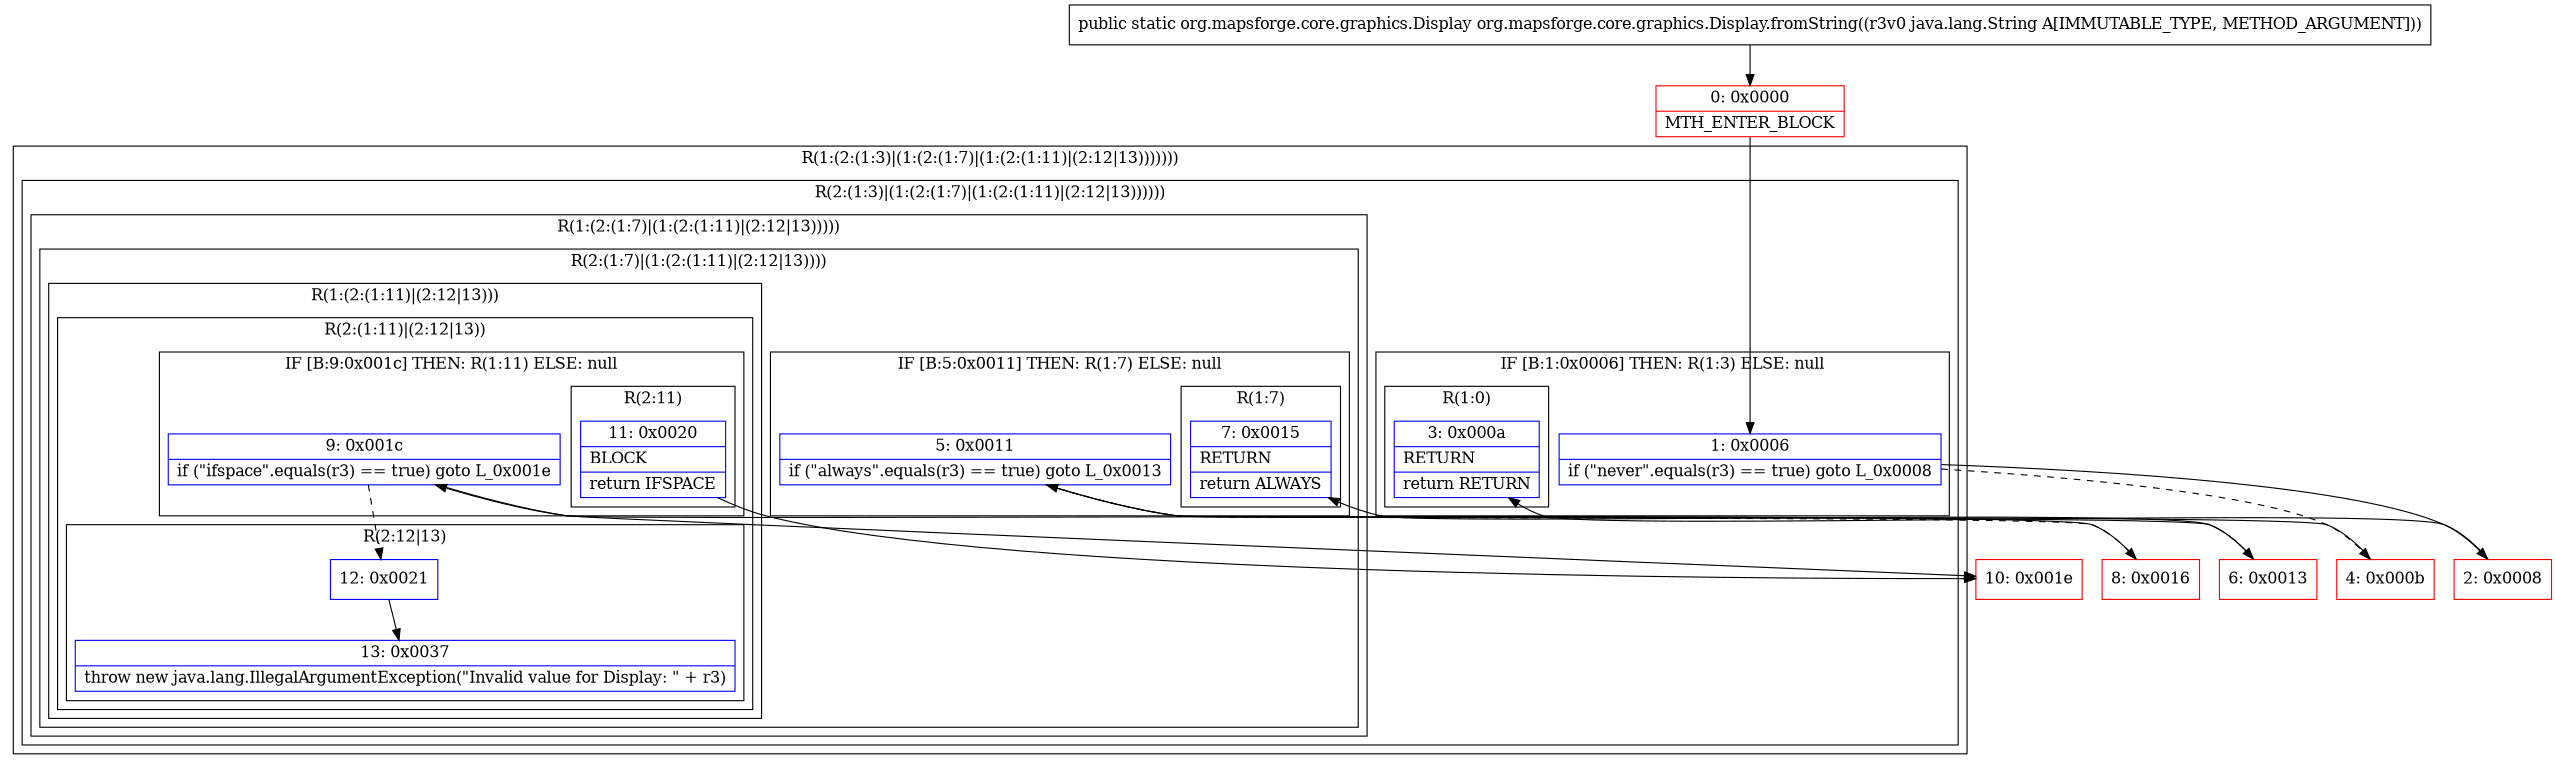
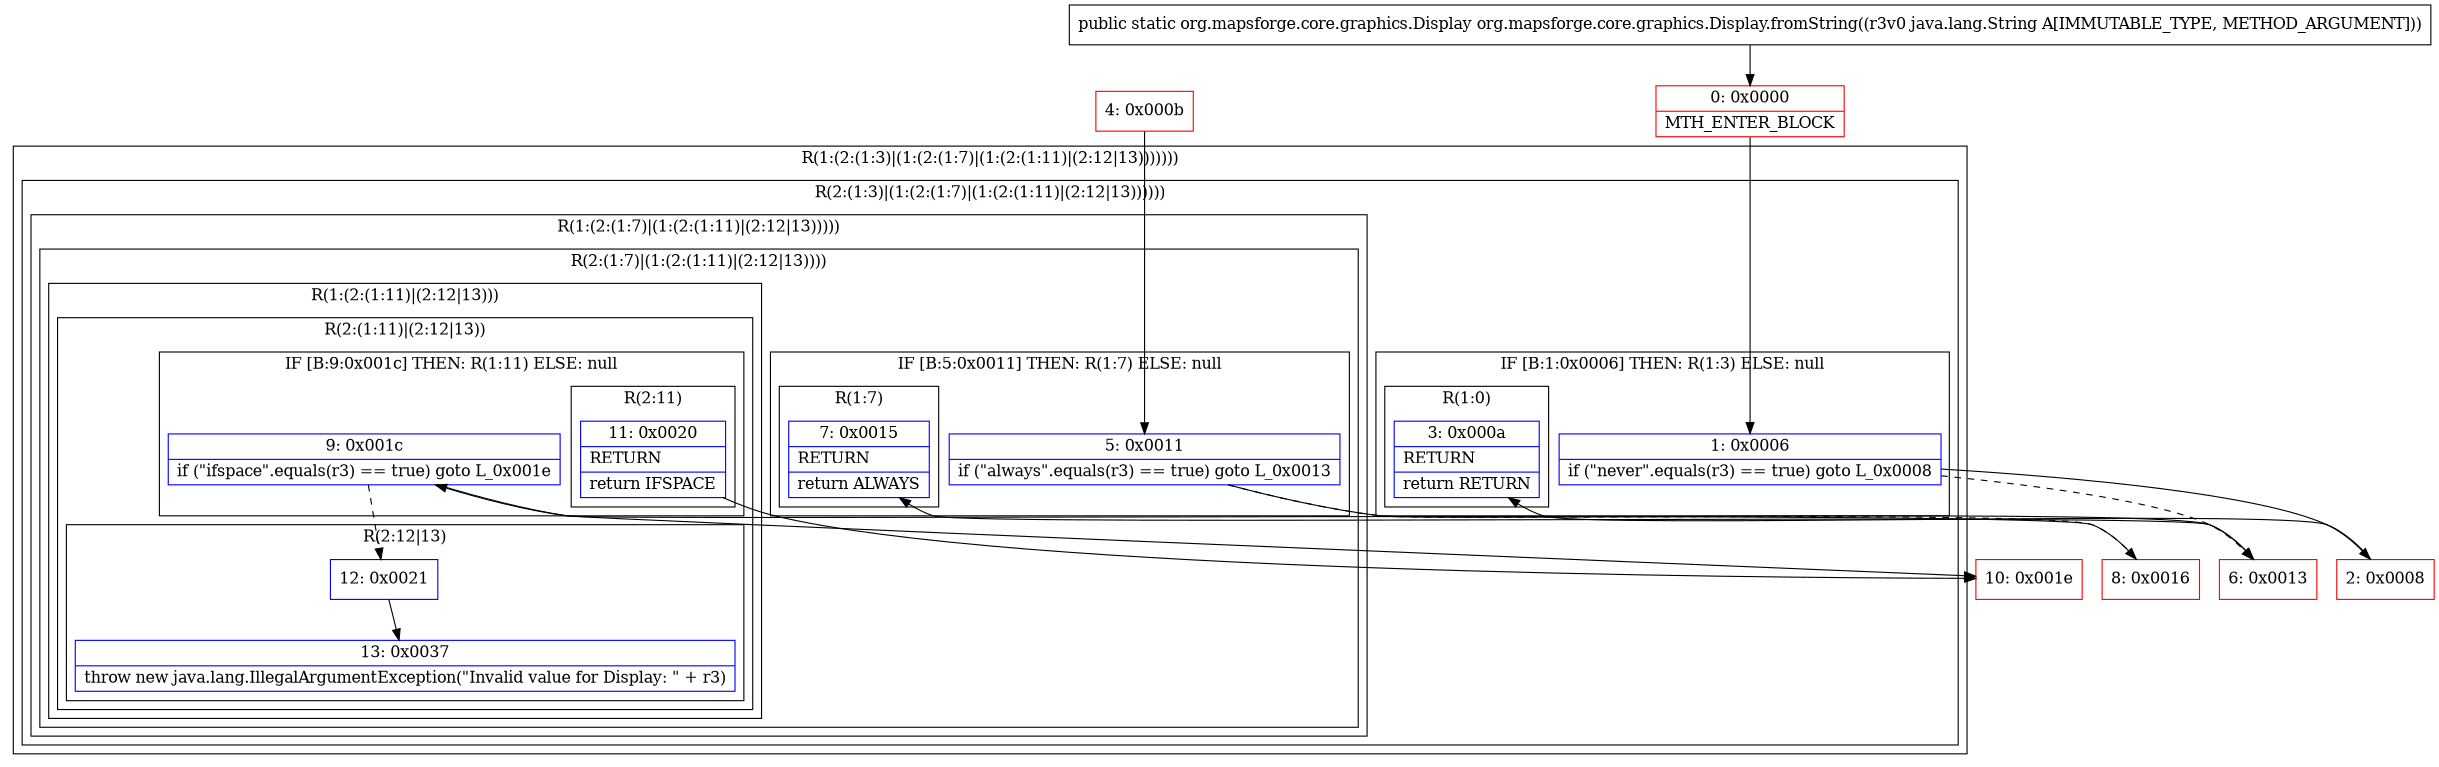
(618, 459) -> (625, 459)
(2158, 488) -> (2099, 496)
